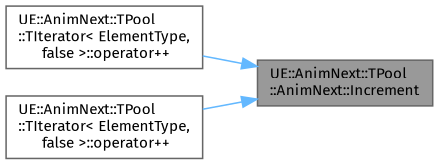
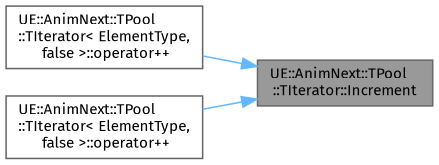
(345, 83) -> (345, 83)
